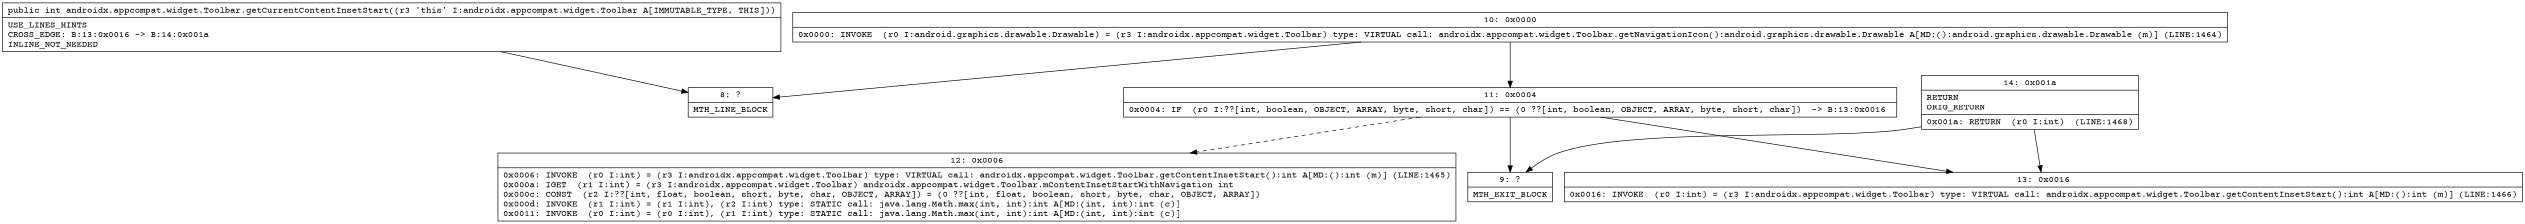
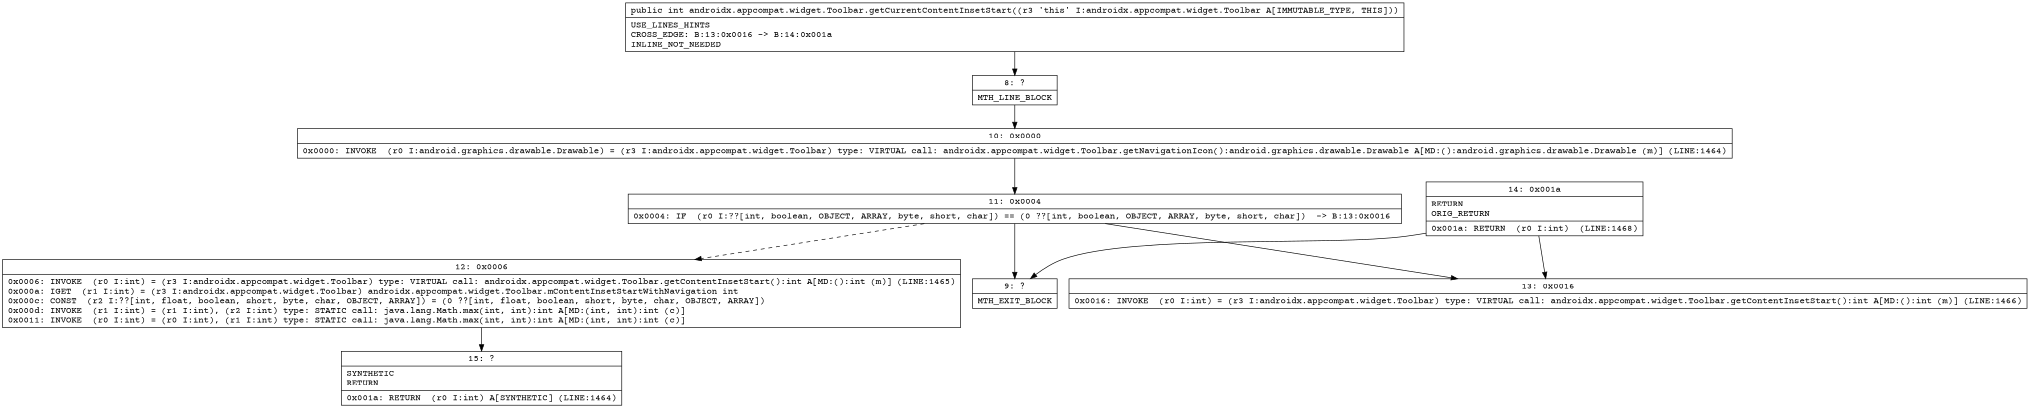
(1070, 70) -> (1015, 114)
none -> (482, 378)
